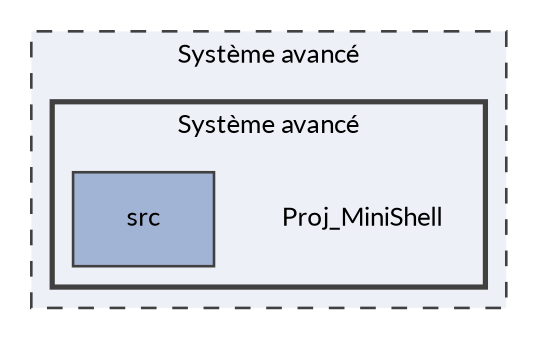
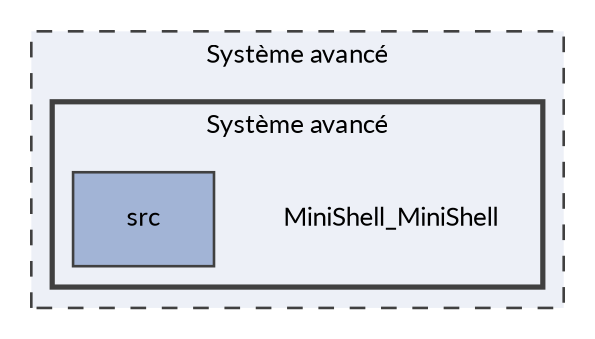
(363, 219) -> (391, 219)
